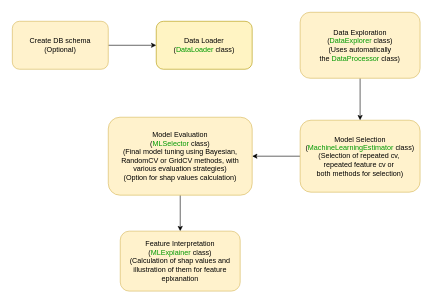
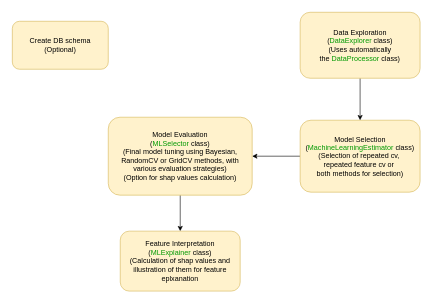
(150, 45) -> none
(204, 45) -> none
